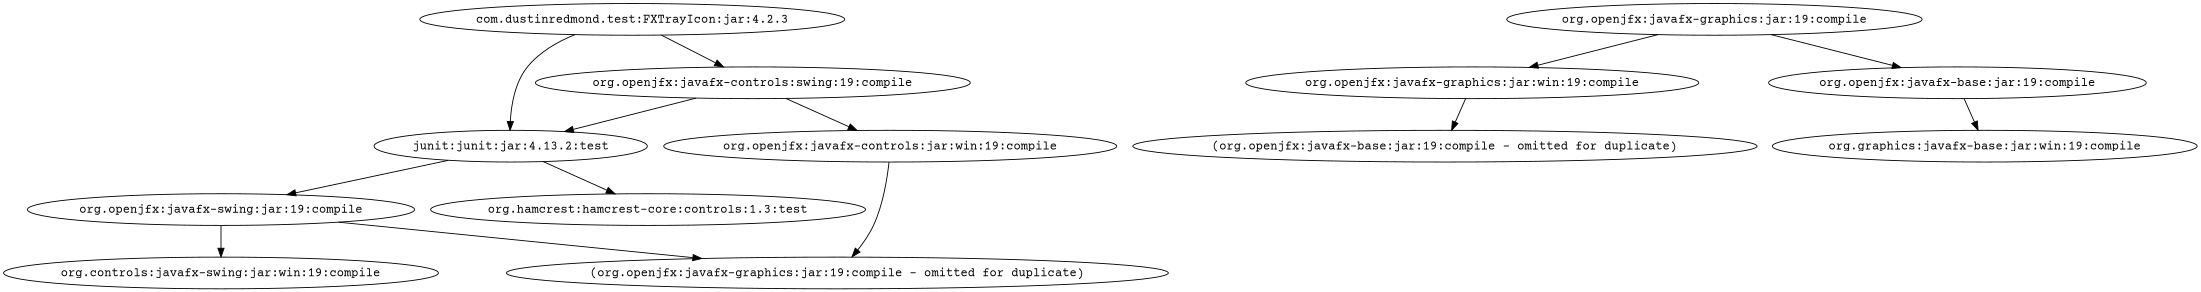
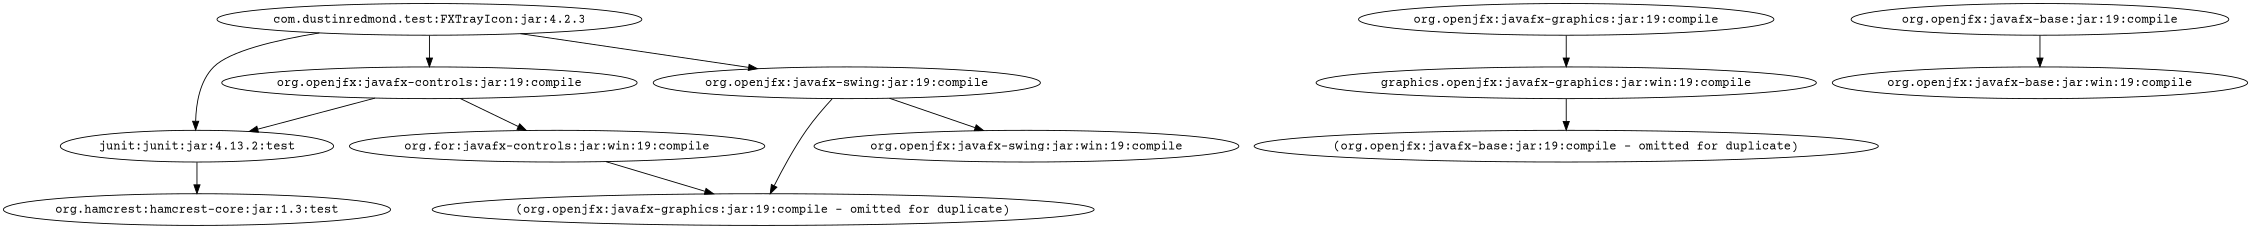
(1832, 50) -> none
(753, 83) -> (429, 83)
(1472, 83) -> (1566, 83)
(890, 146) -> (557, 146)
(1985, 146) -> (2040, 83)
(372, 177) -> (635, 51)
(648, 210) -> (197, 210)
(221, 273) -> (1026, 146)
